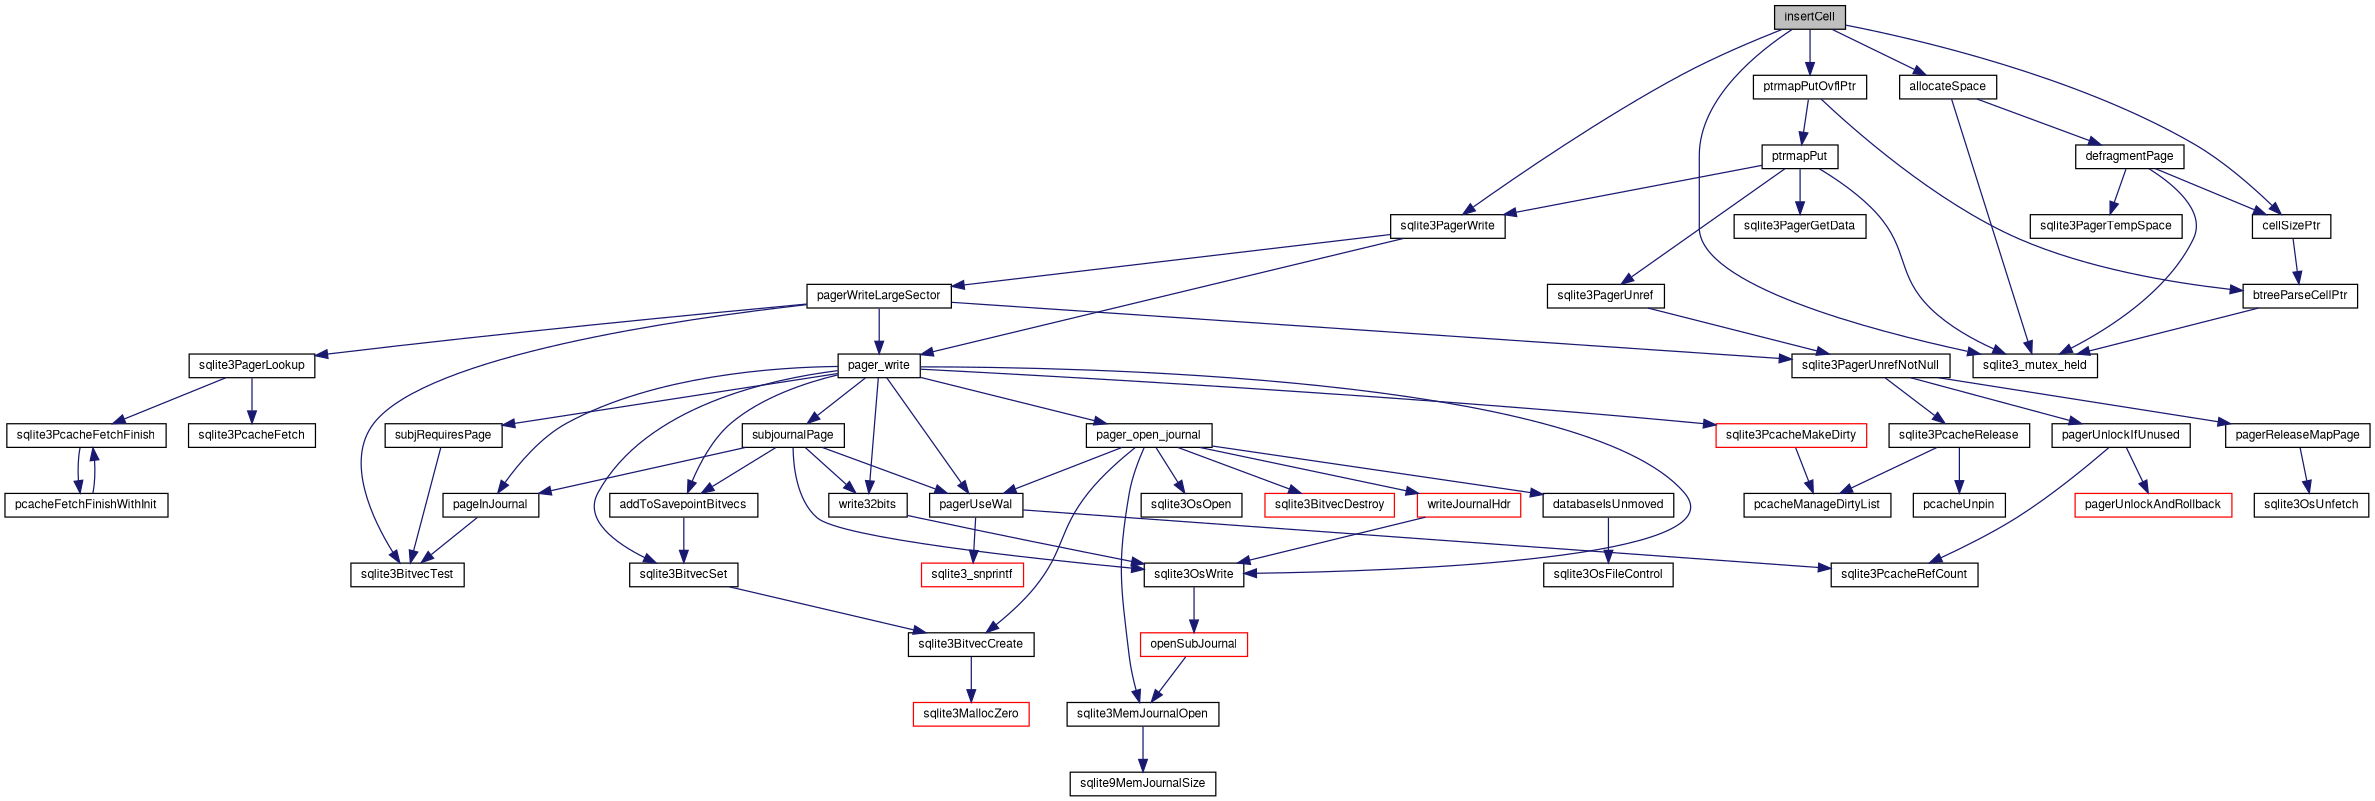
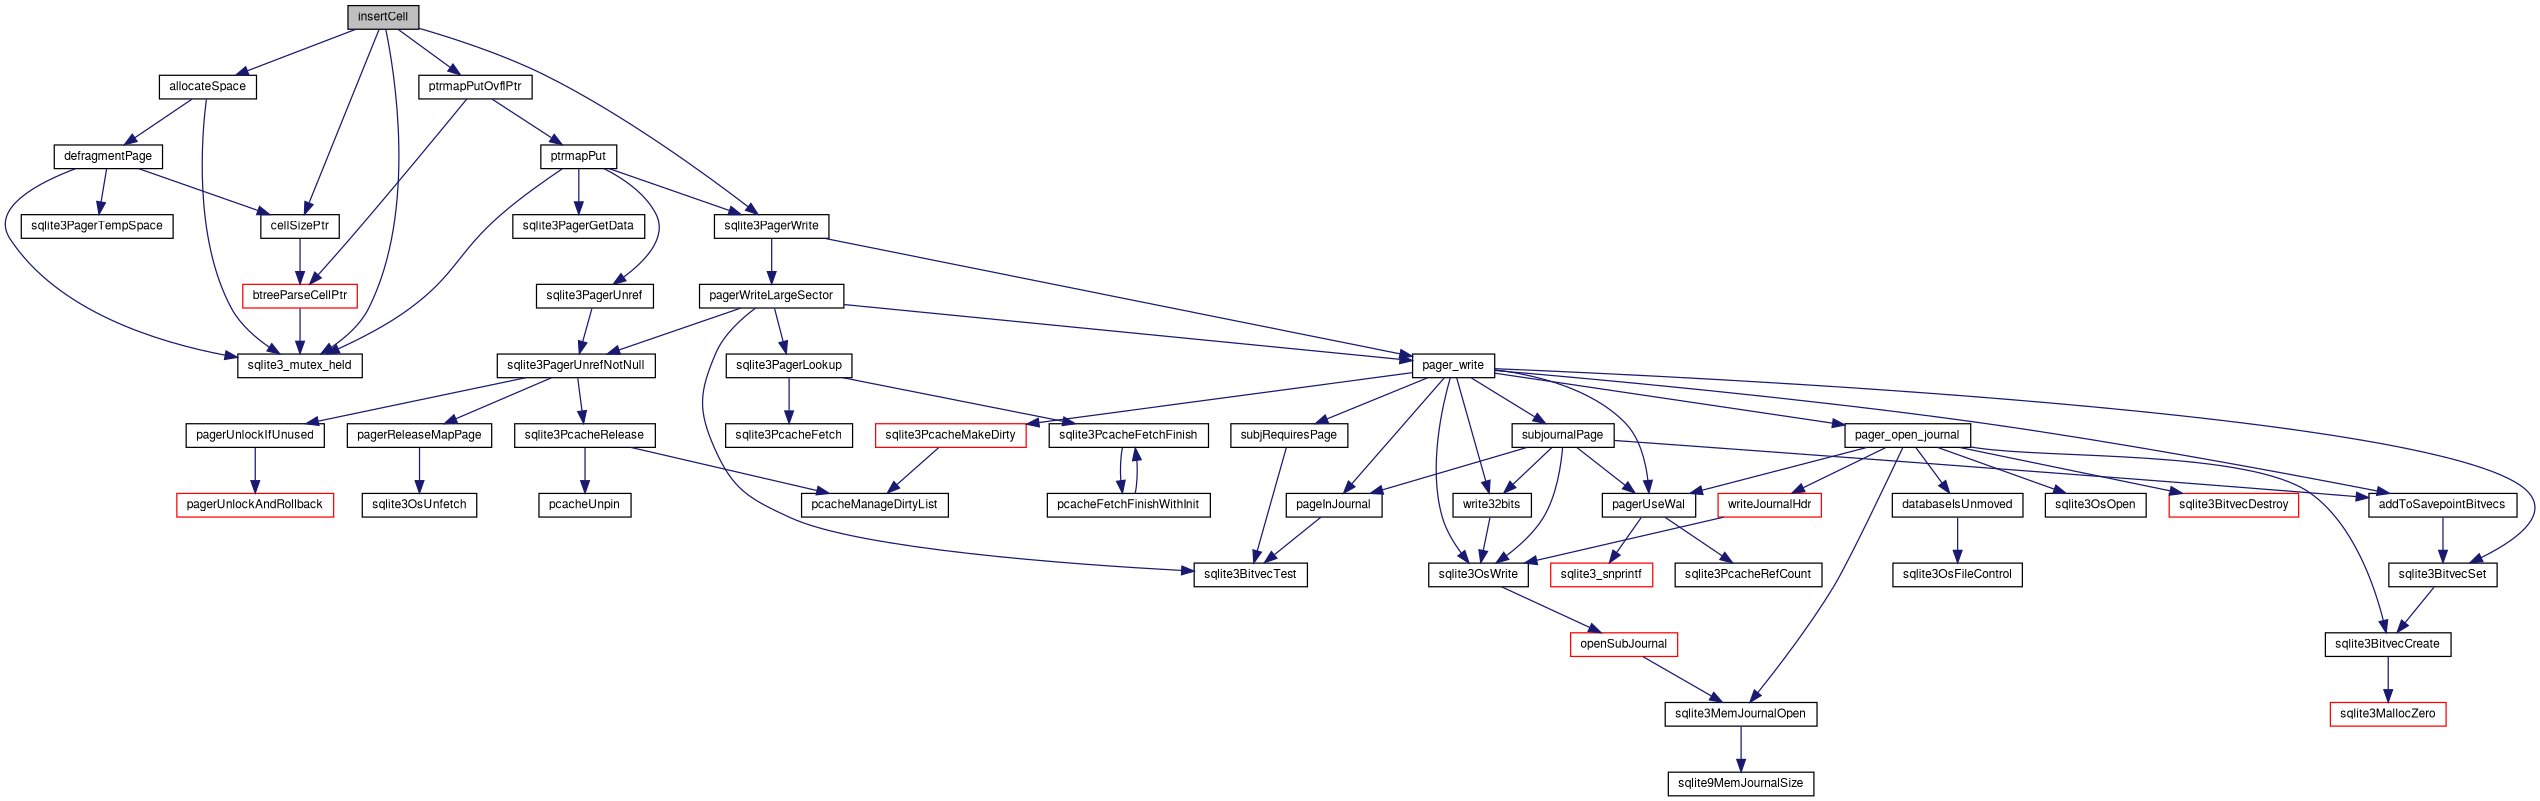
(2300, 296) -> (300, 296)
(2029, 509) -> none
